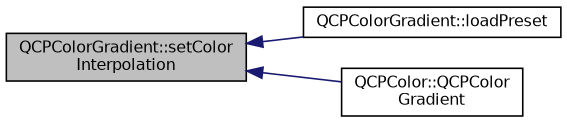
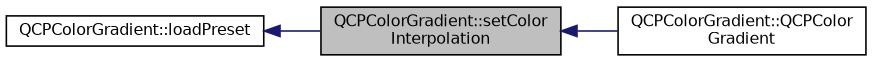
(283, 39) -> (300, 31)
(432, 92) -> (742, 31)
